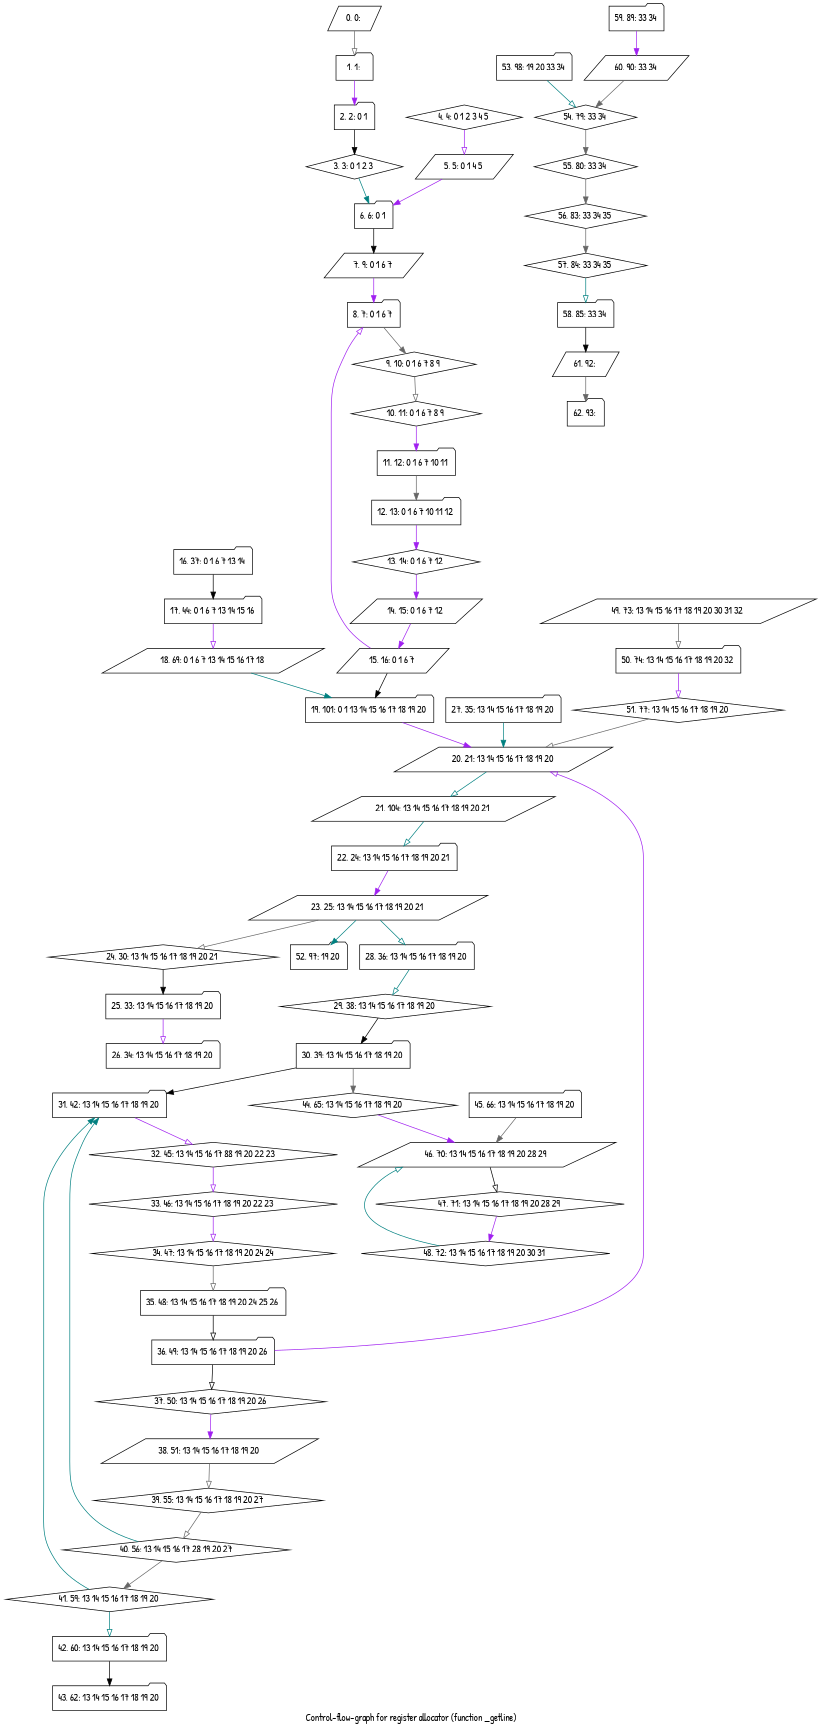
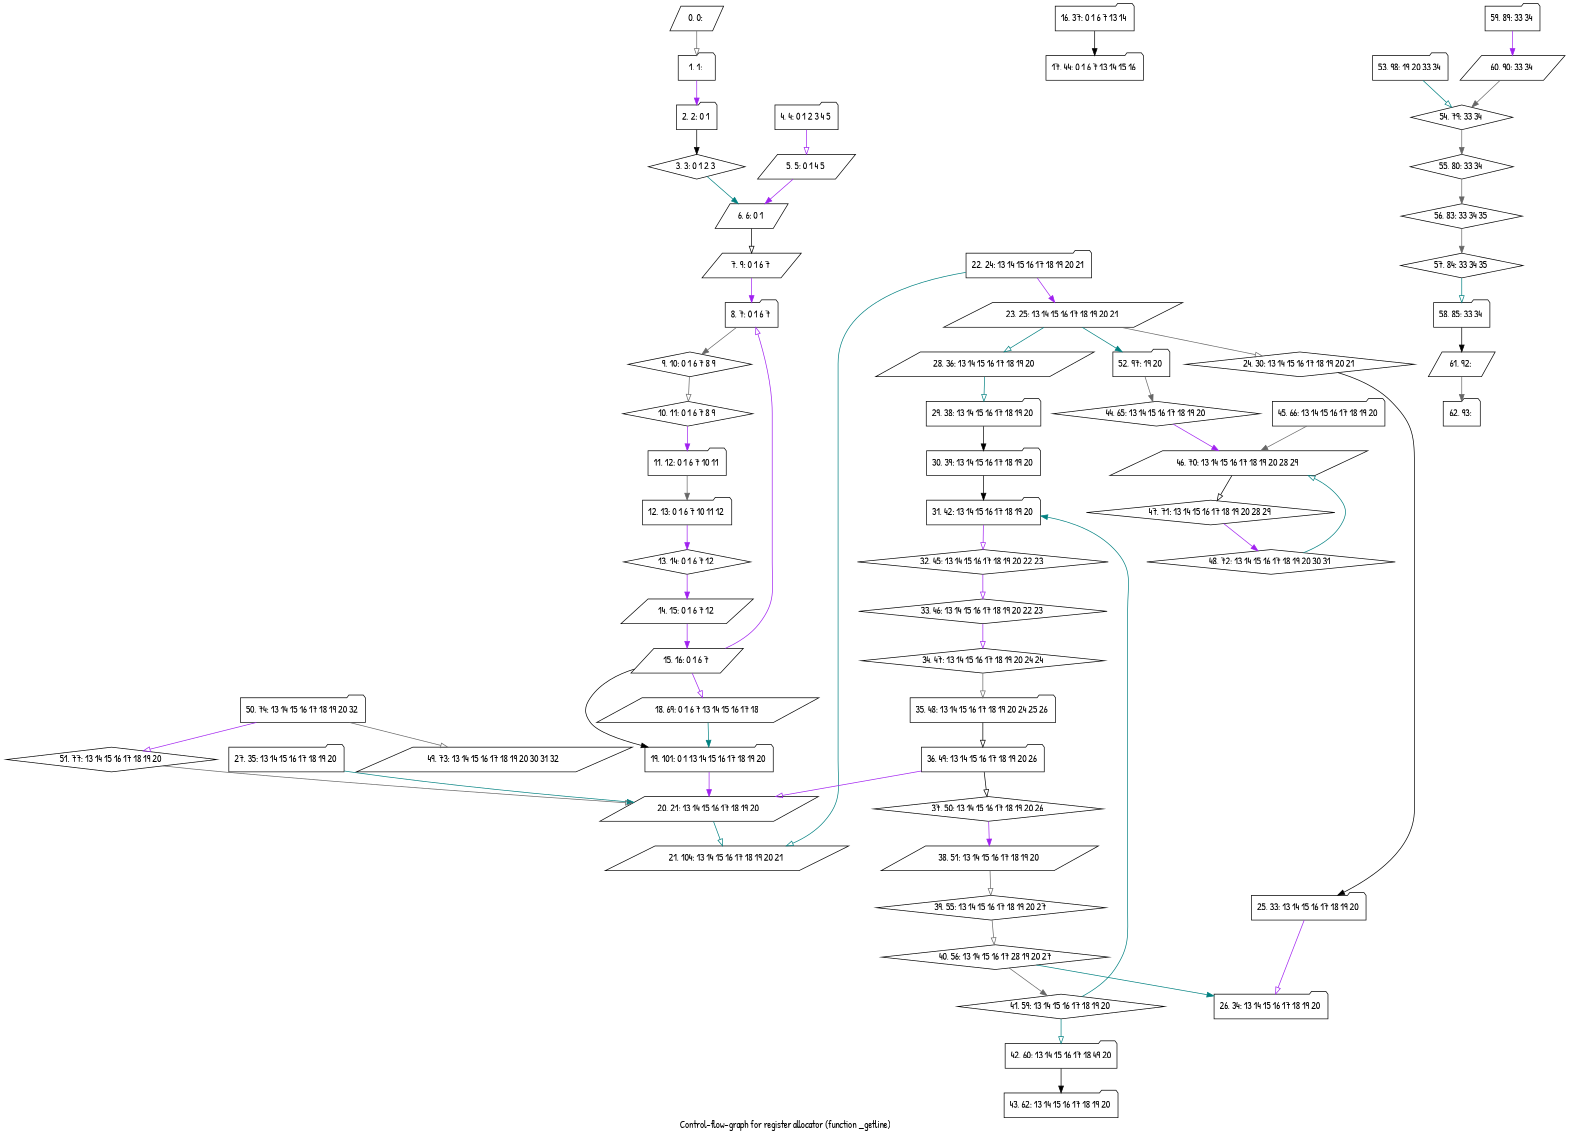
(464, 117) -> (807, 117)
(374, 216) -> (752, 216)
(374, 237) -> (752, 237)
(213, 633) -> (696, 682)
(678, 633) -> (395, 734)
(416, 831) -> (838, 528)
(417, 957) -> (985, 364)
(385, 1007) -> (984, 414)
(353, 1077) -> (1148, 386)
(213, 1155) -> (983, 562)
(70, 1347) -> (1122, 980)
(110, 1649) -> (1061, 1056)
